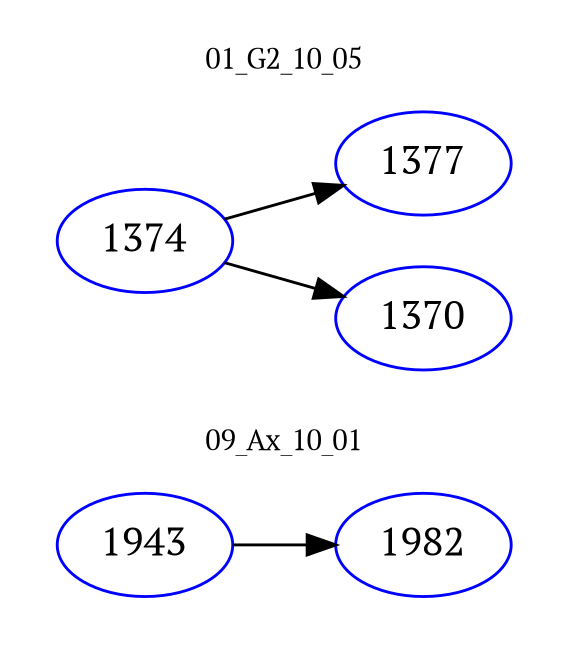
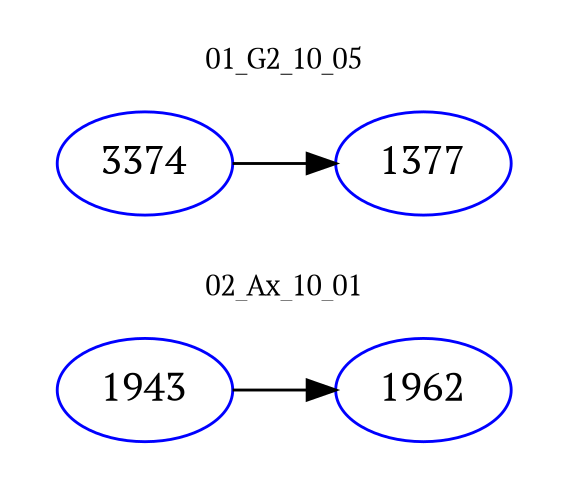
(145, 241) -> (145, 163)
(423, 318) -> none
(284, 443) -> (284, 288)
(423, 545) -> (423, 390)
